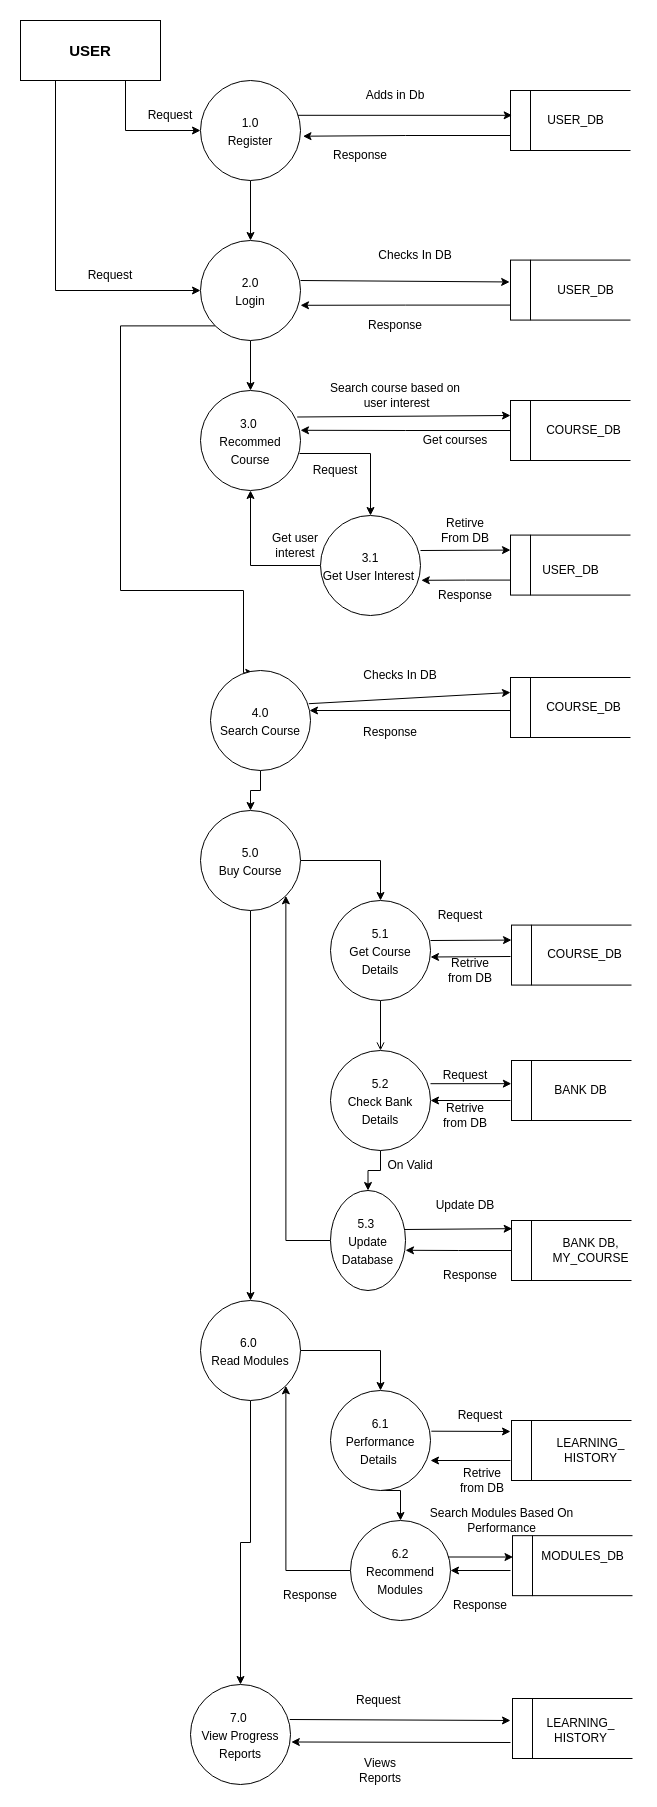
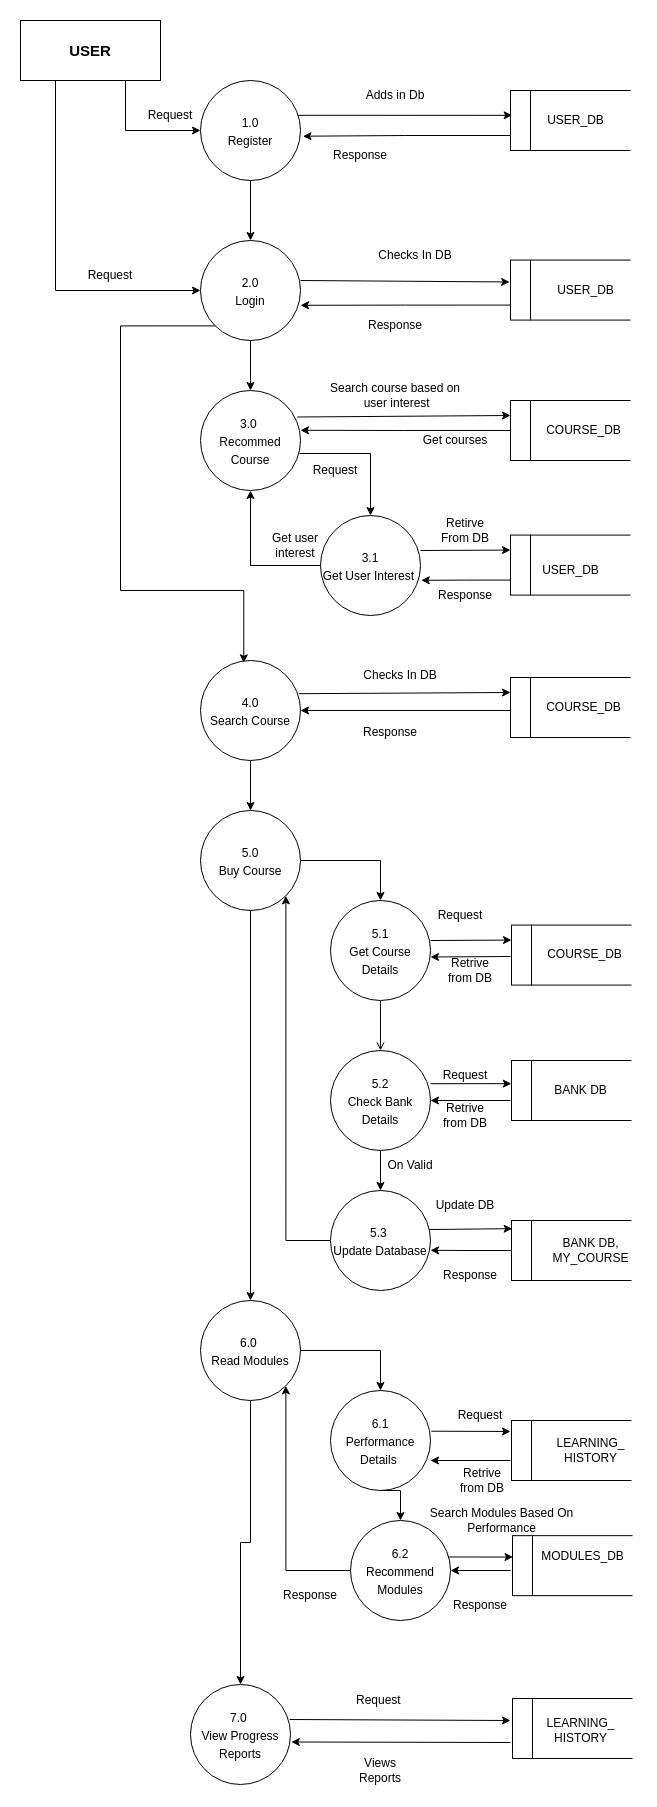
(261, 721) -> (251, 711)
(368, 1241) -> (381, 1241)
